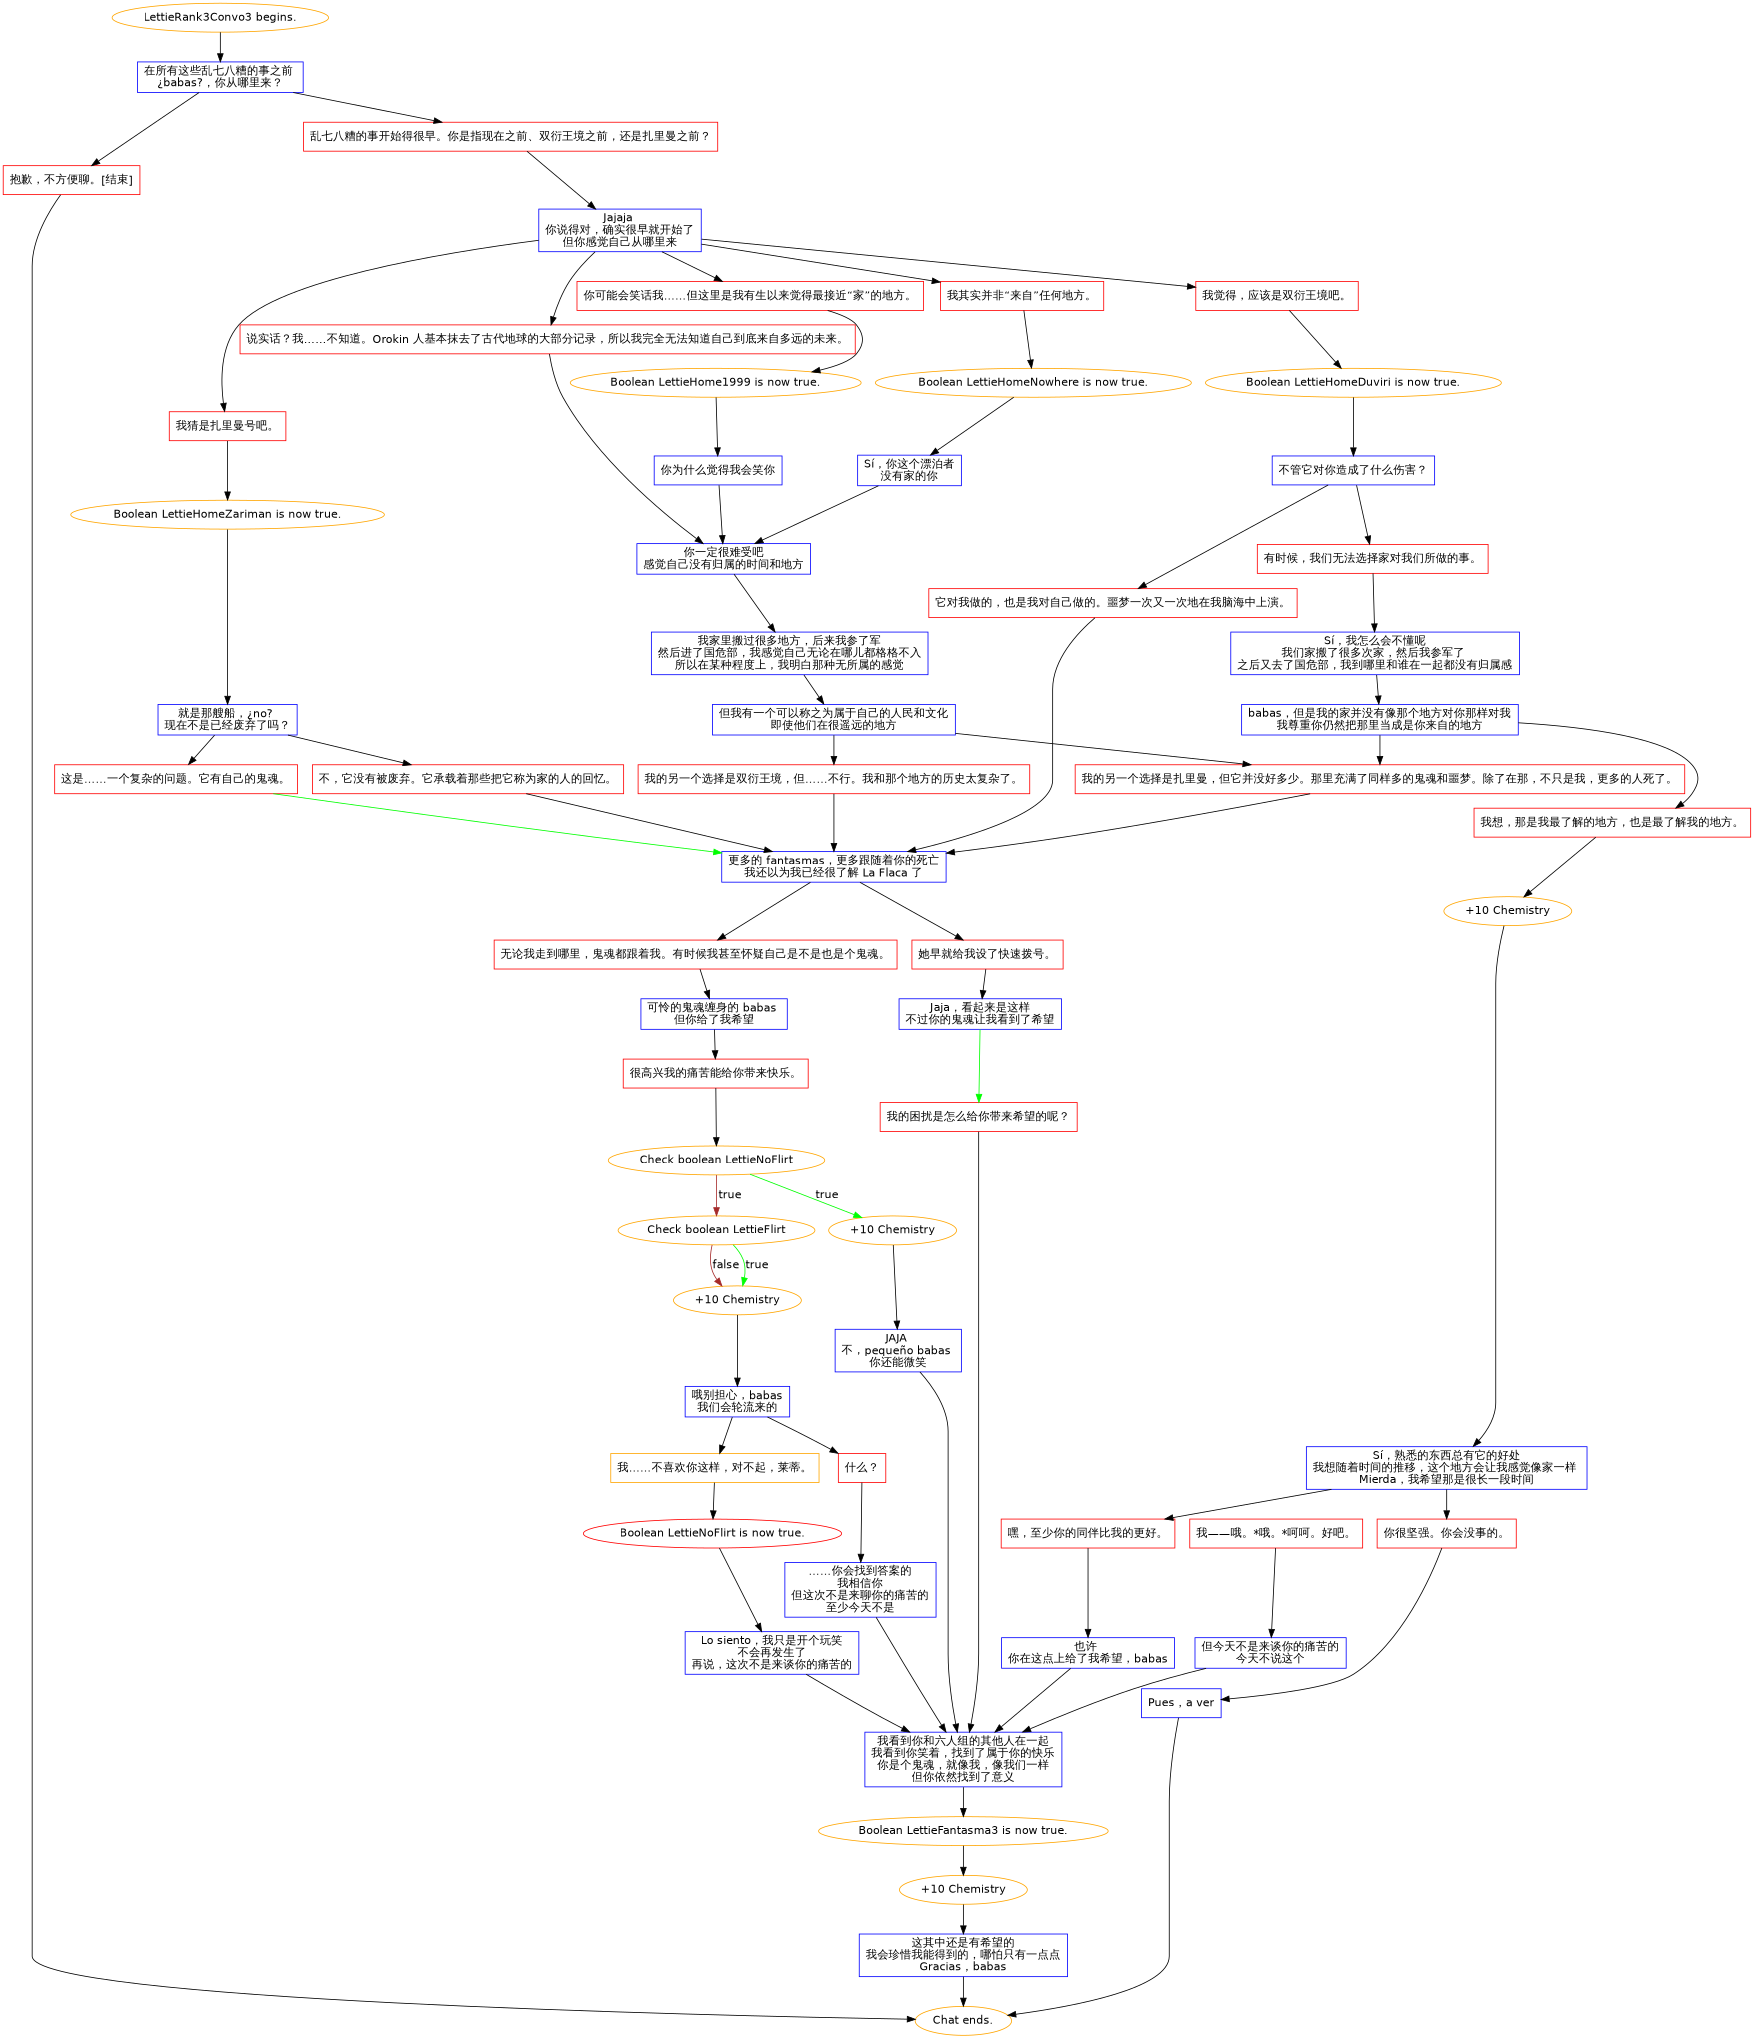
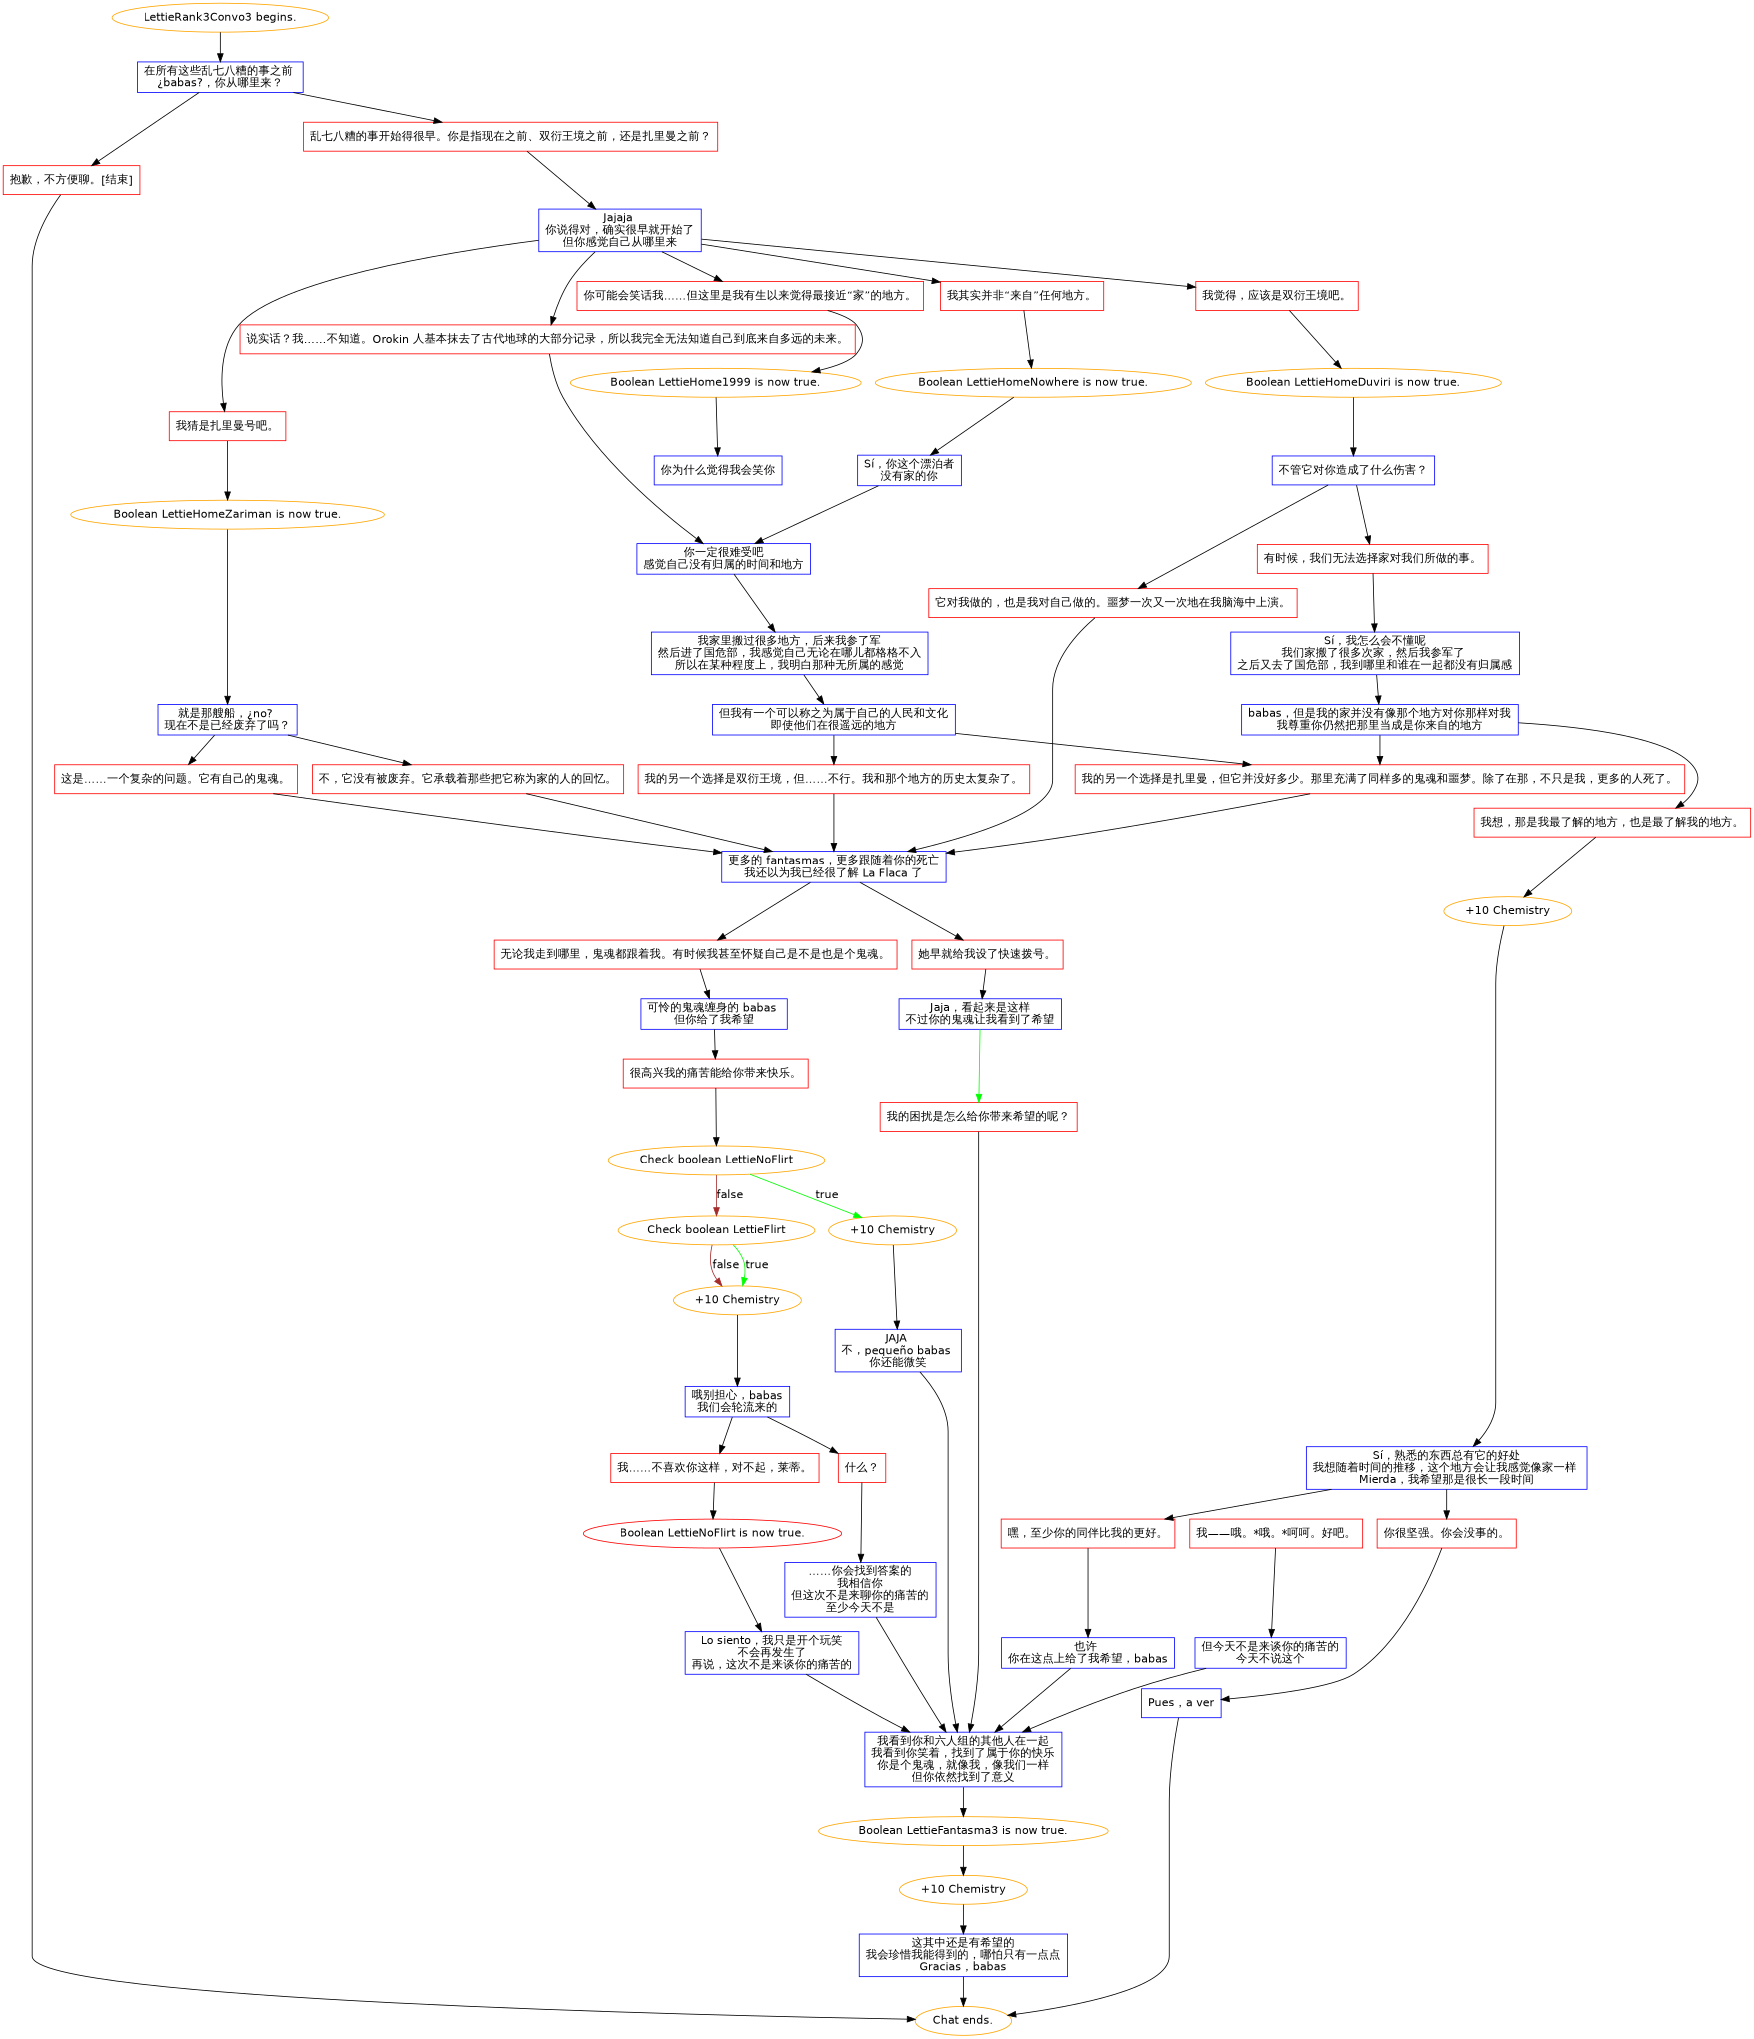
(721, 510) -> none
(493, 824) -> (493, 824)
(730, 1195) -> (730, 1195)
(715, 1468) -> (715, 1468)
